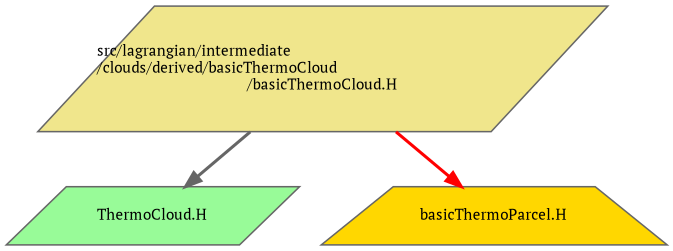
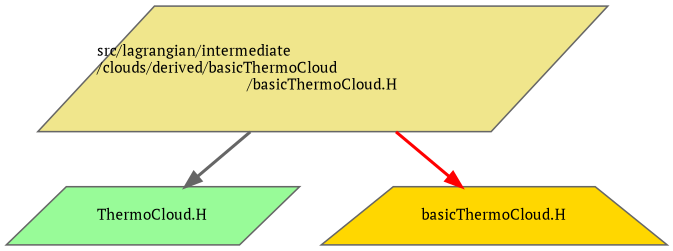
(494, 216) -> (494, 216)
